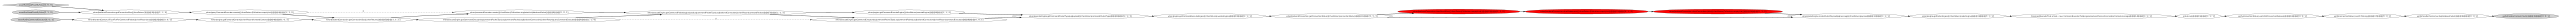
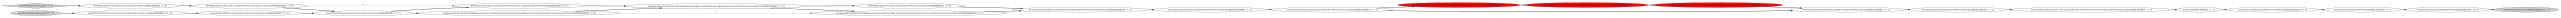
(36, 5) -> none
(36, 12) -> (36, 6)
